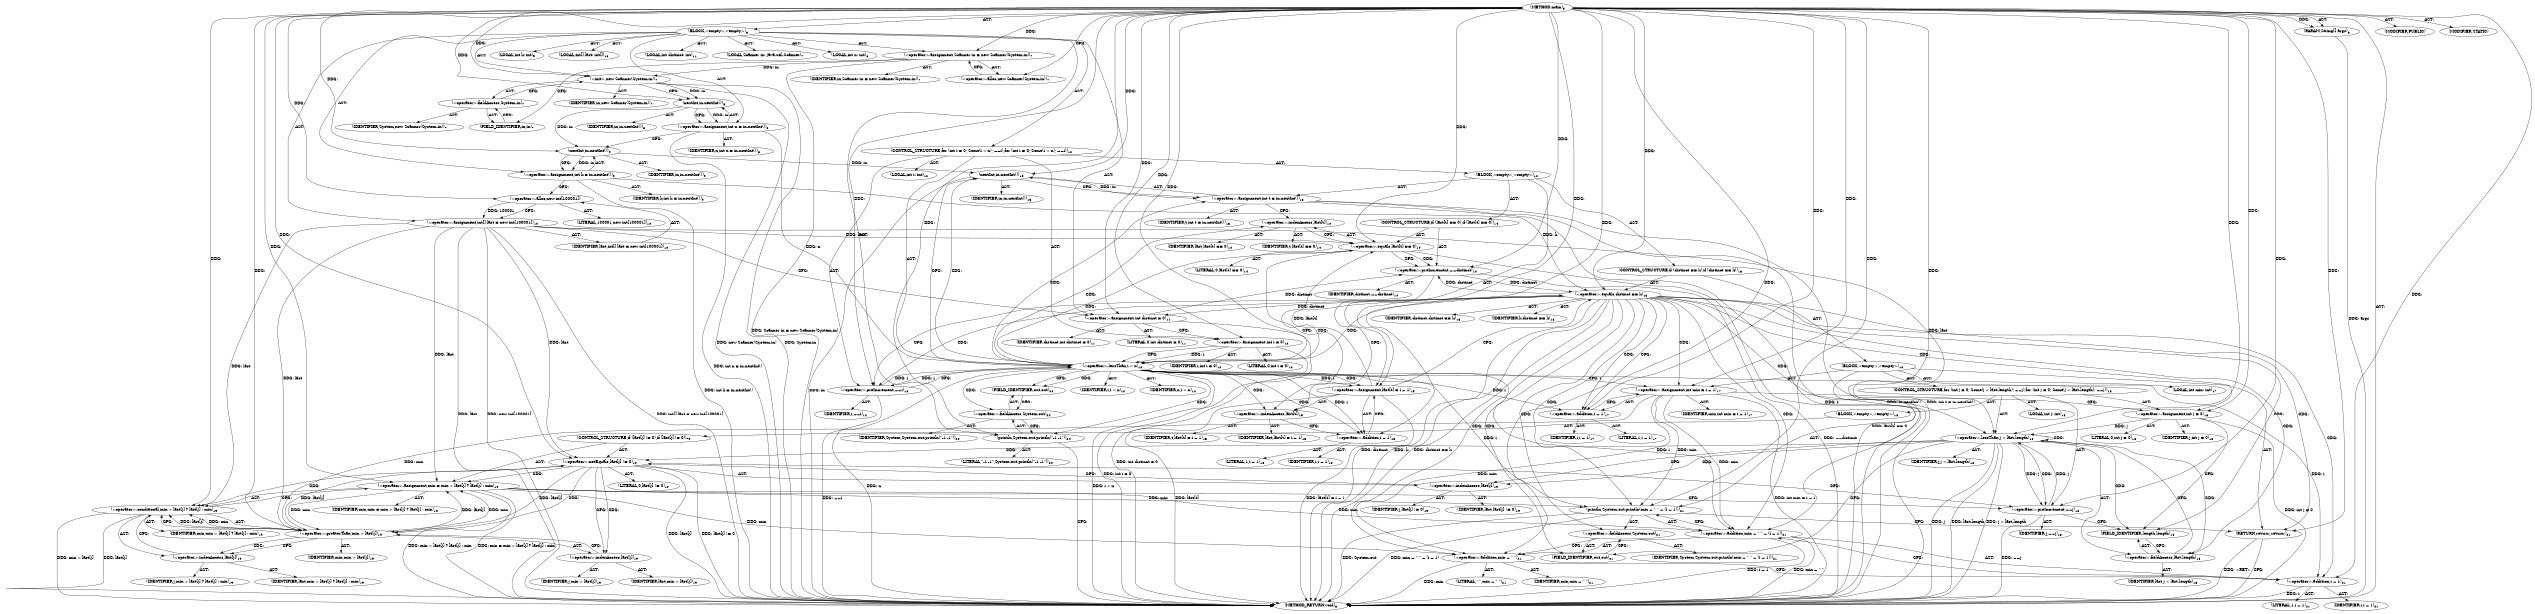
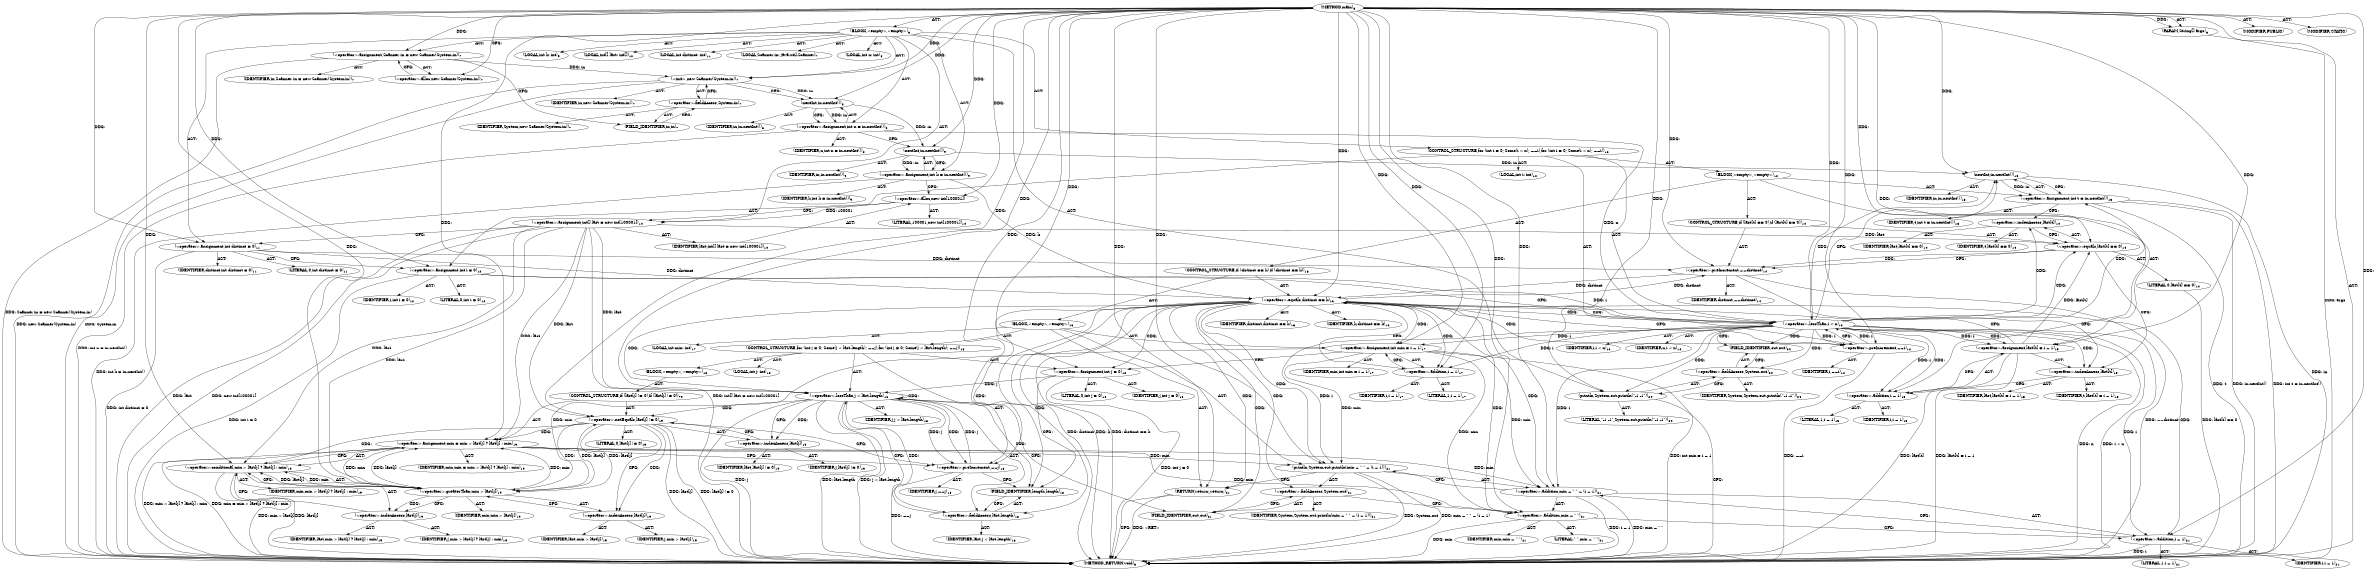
(1296, 305) -> (754, 280)
(1595, 379) -> (1564, 336)
(1854, 474) -> (1812, 560)
